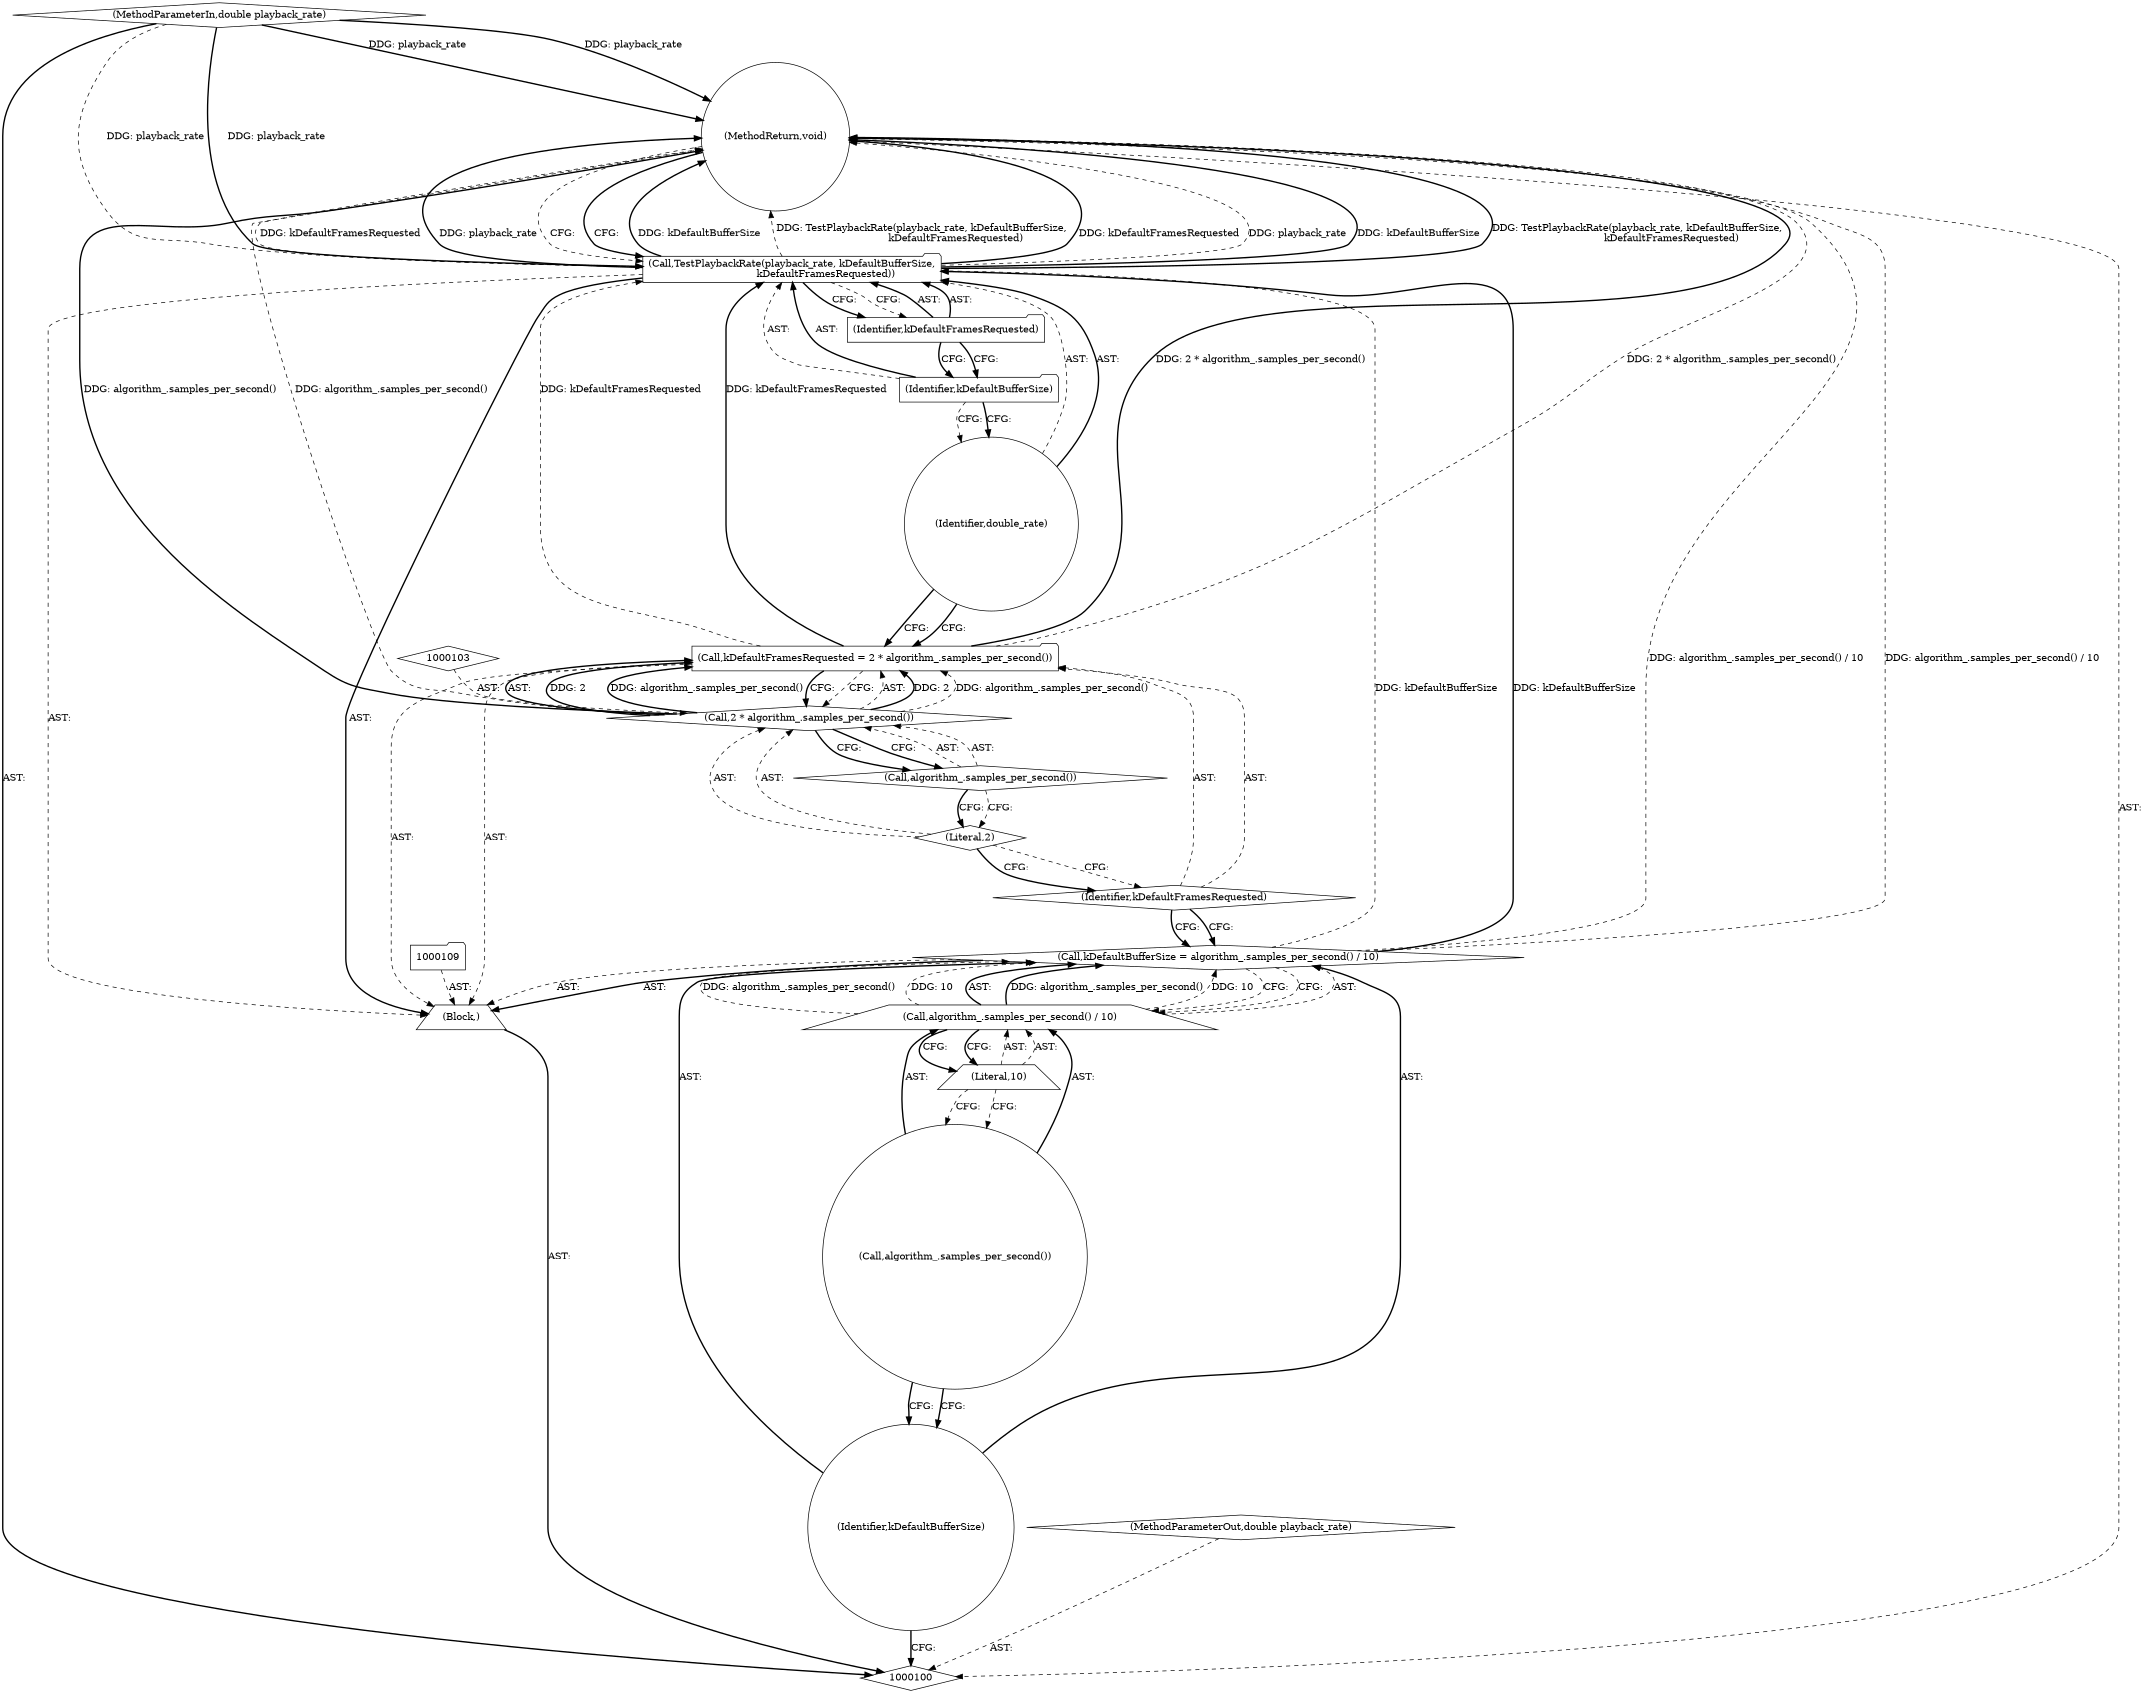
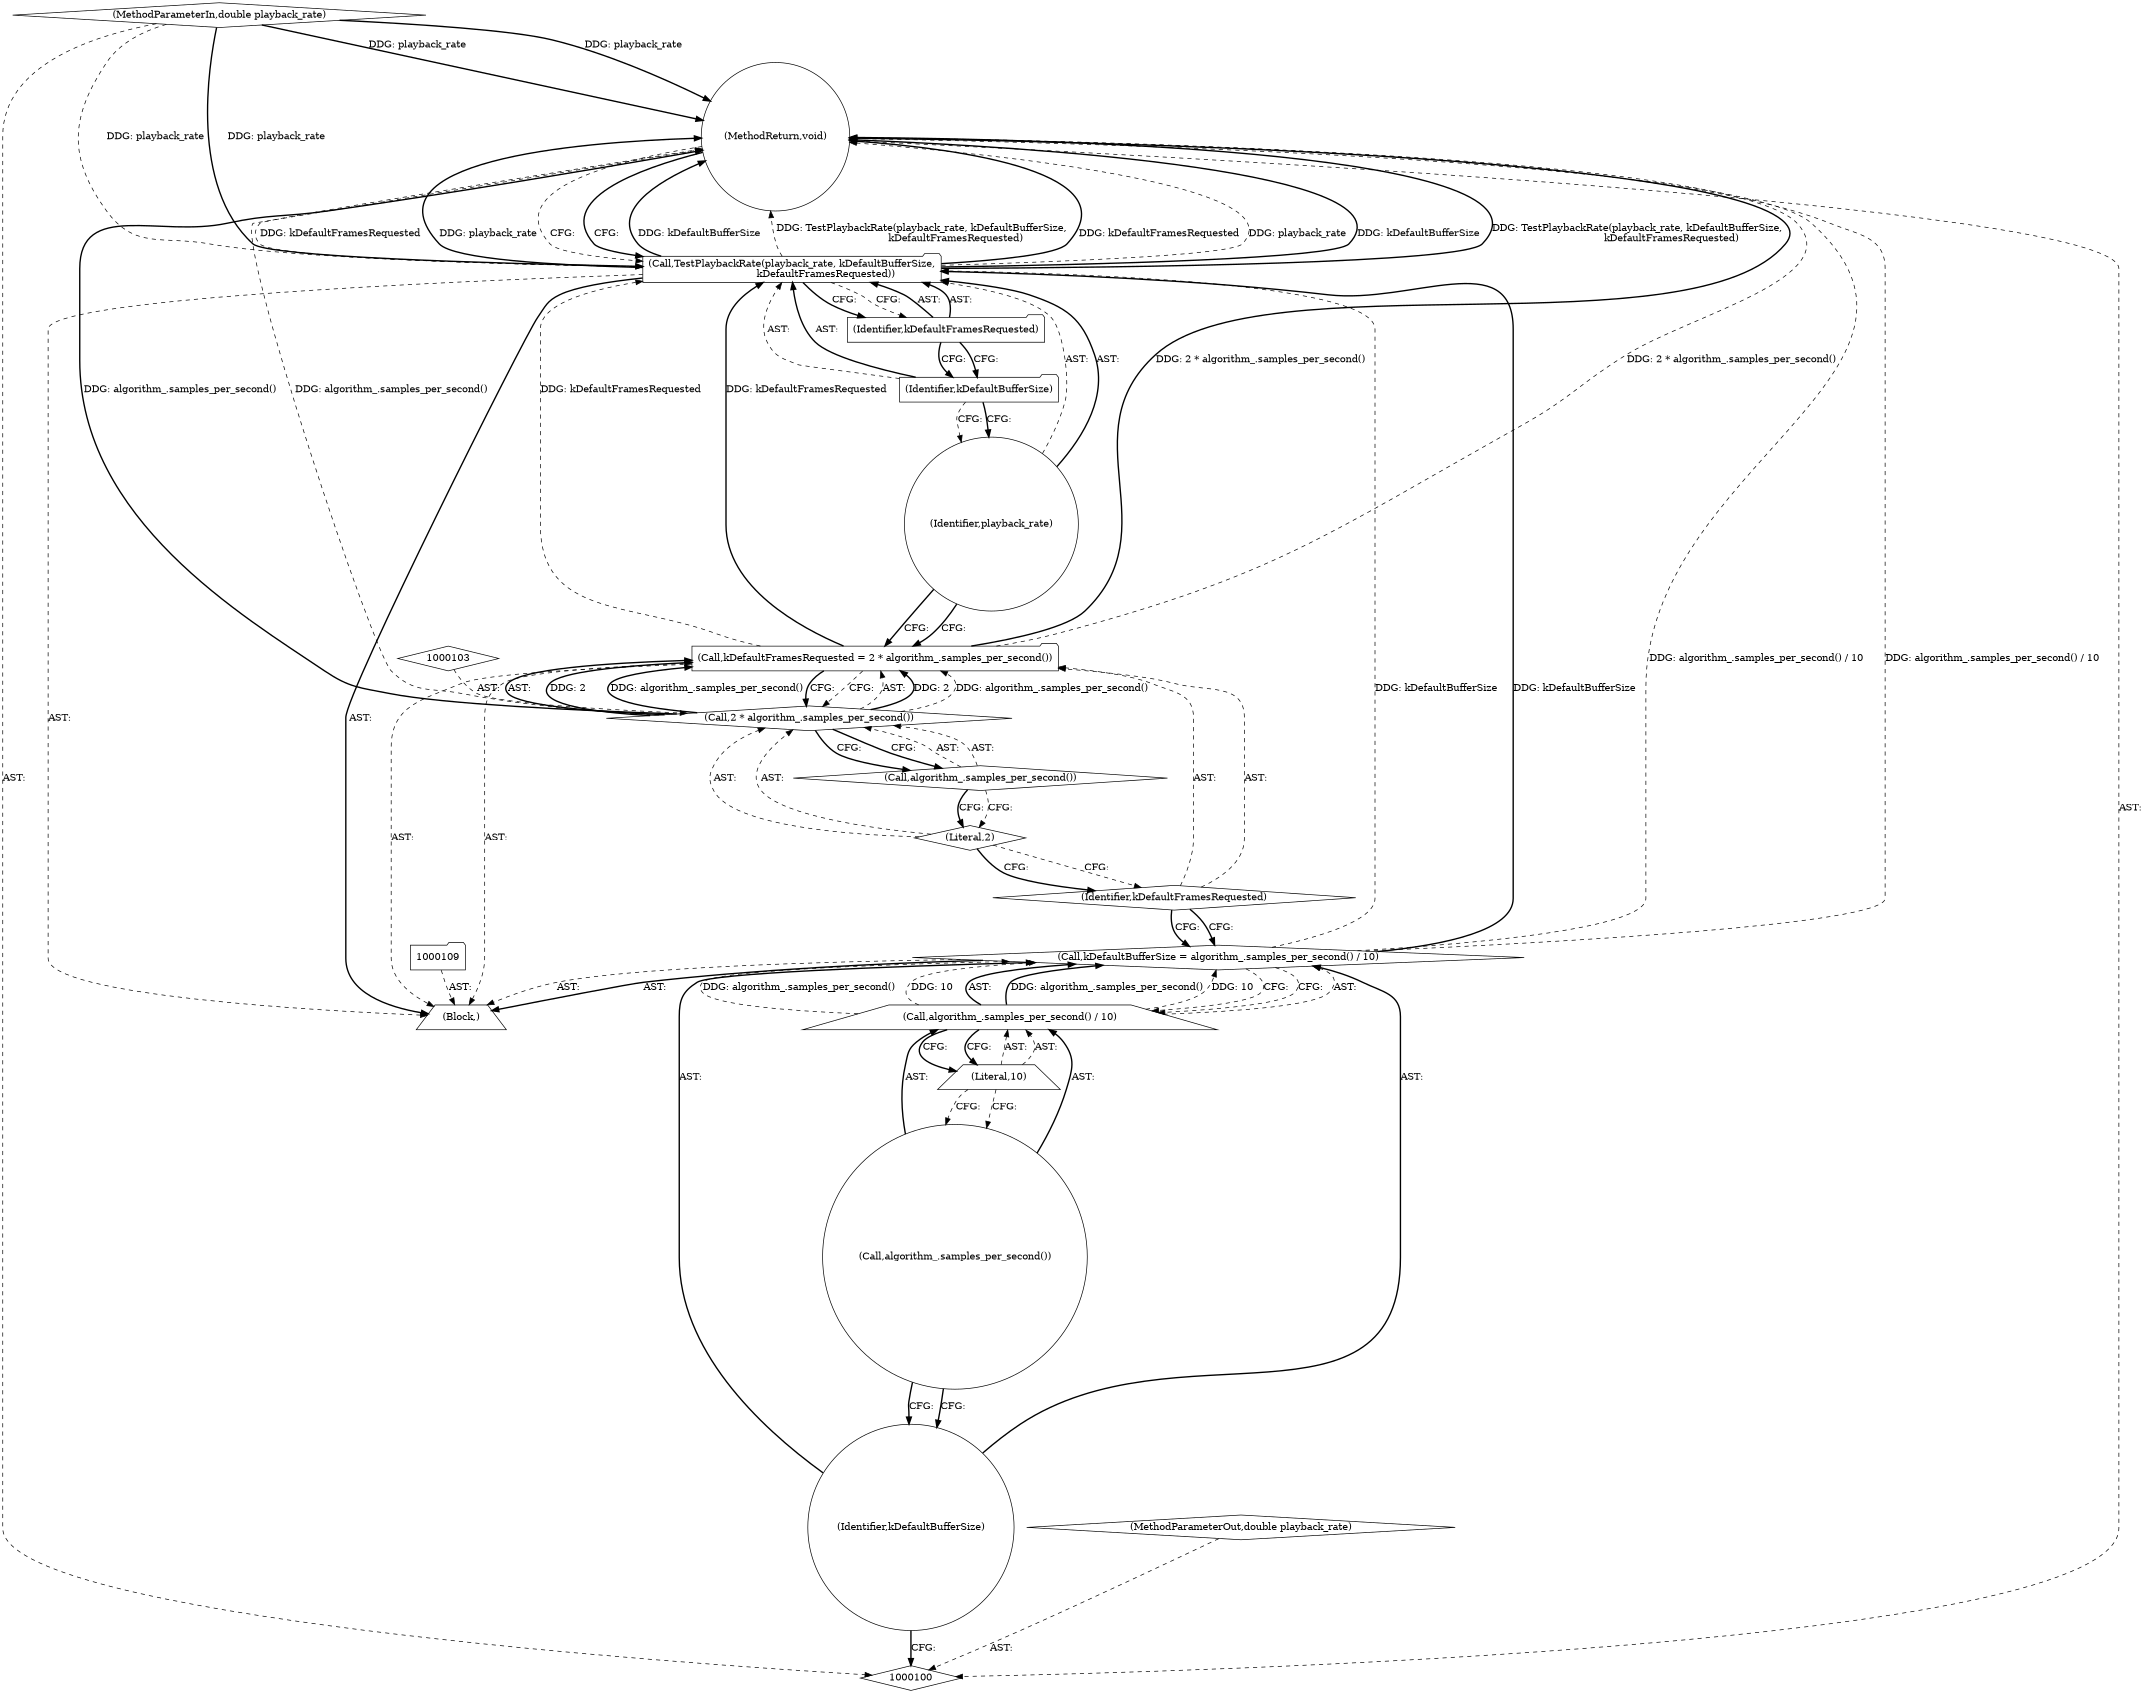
(991, 524) -> (991, 524)
(3, 1172) -> (3, 1172)
(548, 1454) -> none
